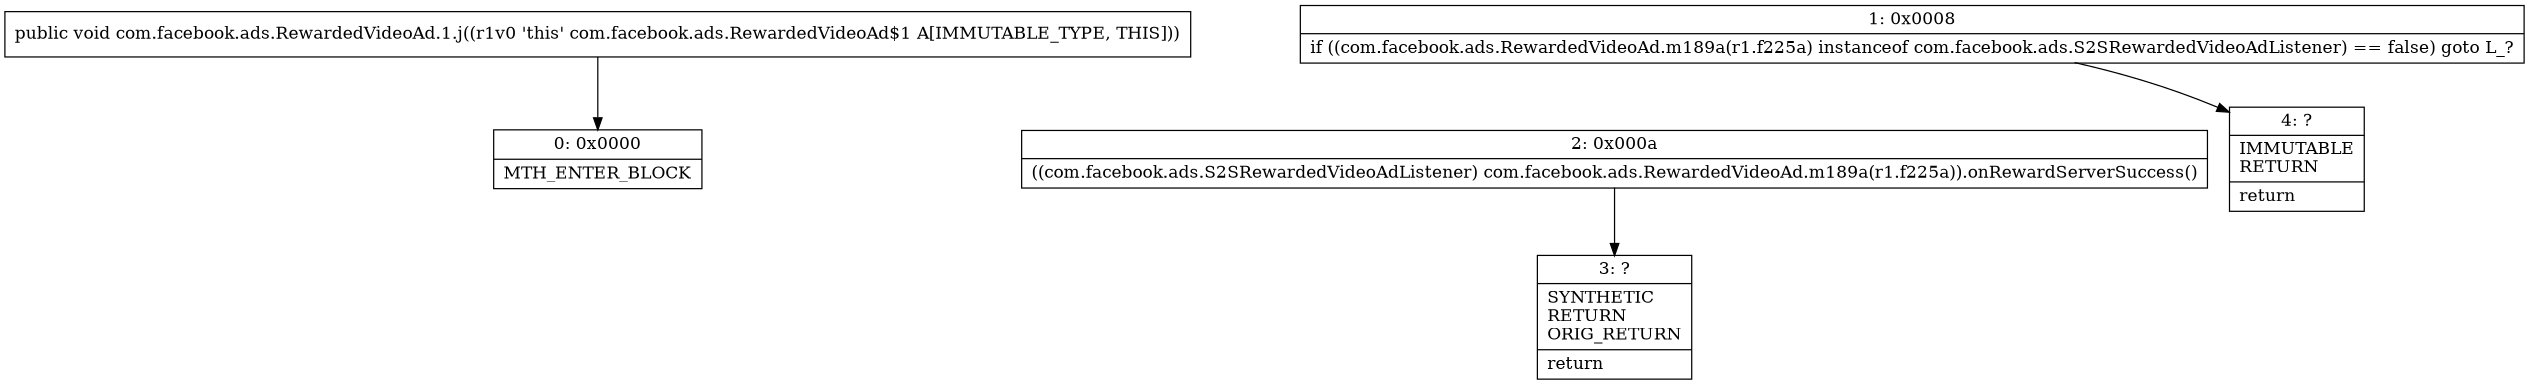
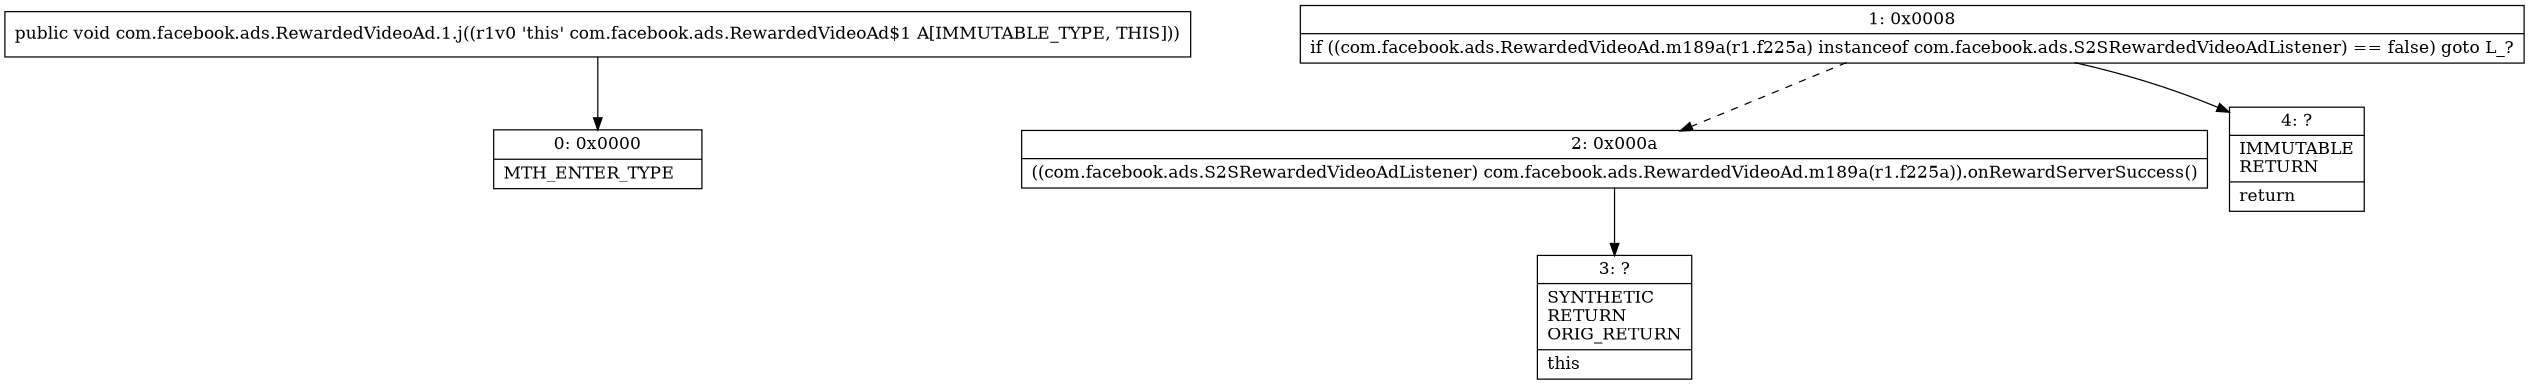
none -> (1769, 94)
(598, 173) -> (589, 173)
(1575, 364) -> (1564, 364)
